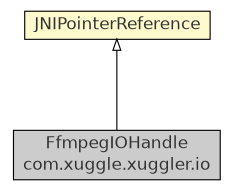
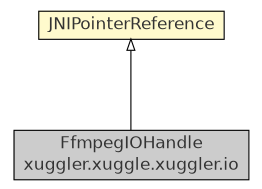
(117, 165) -> (131, 165)
